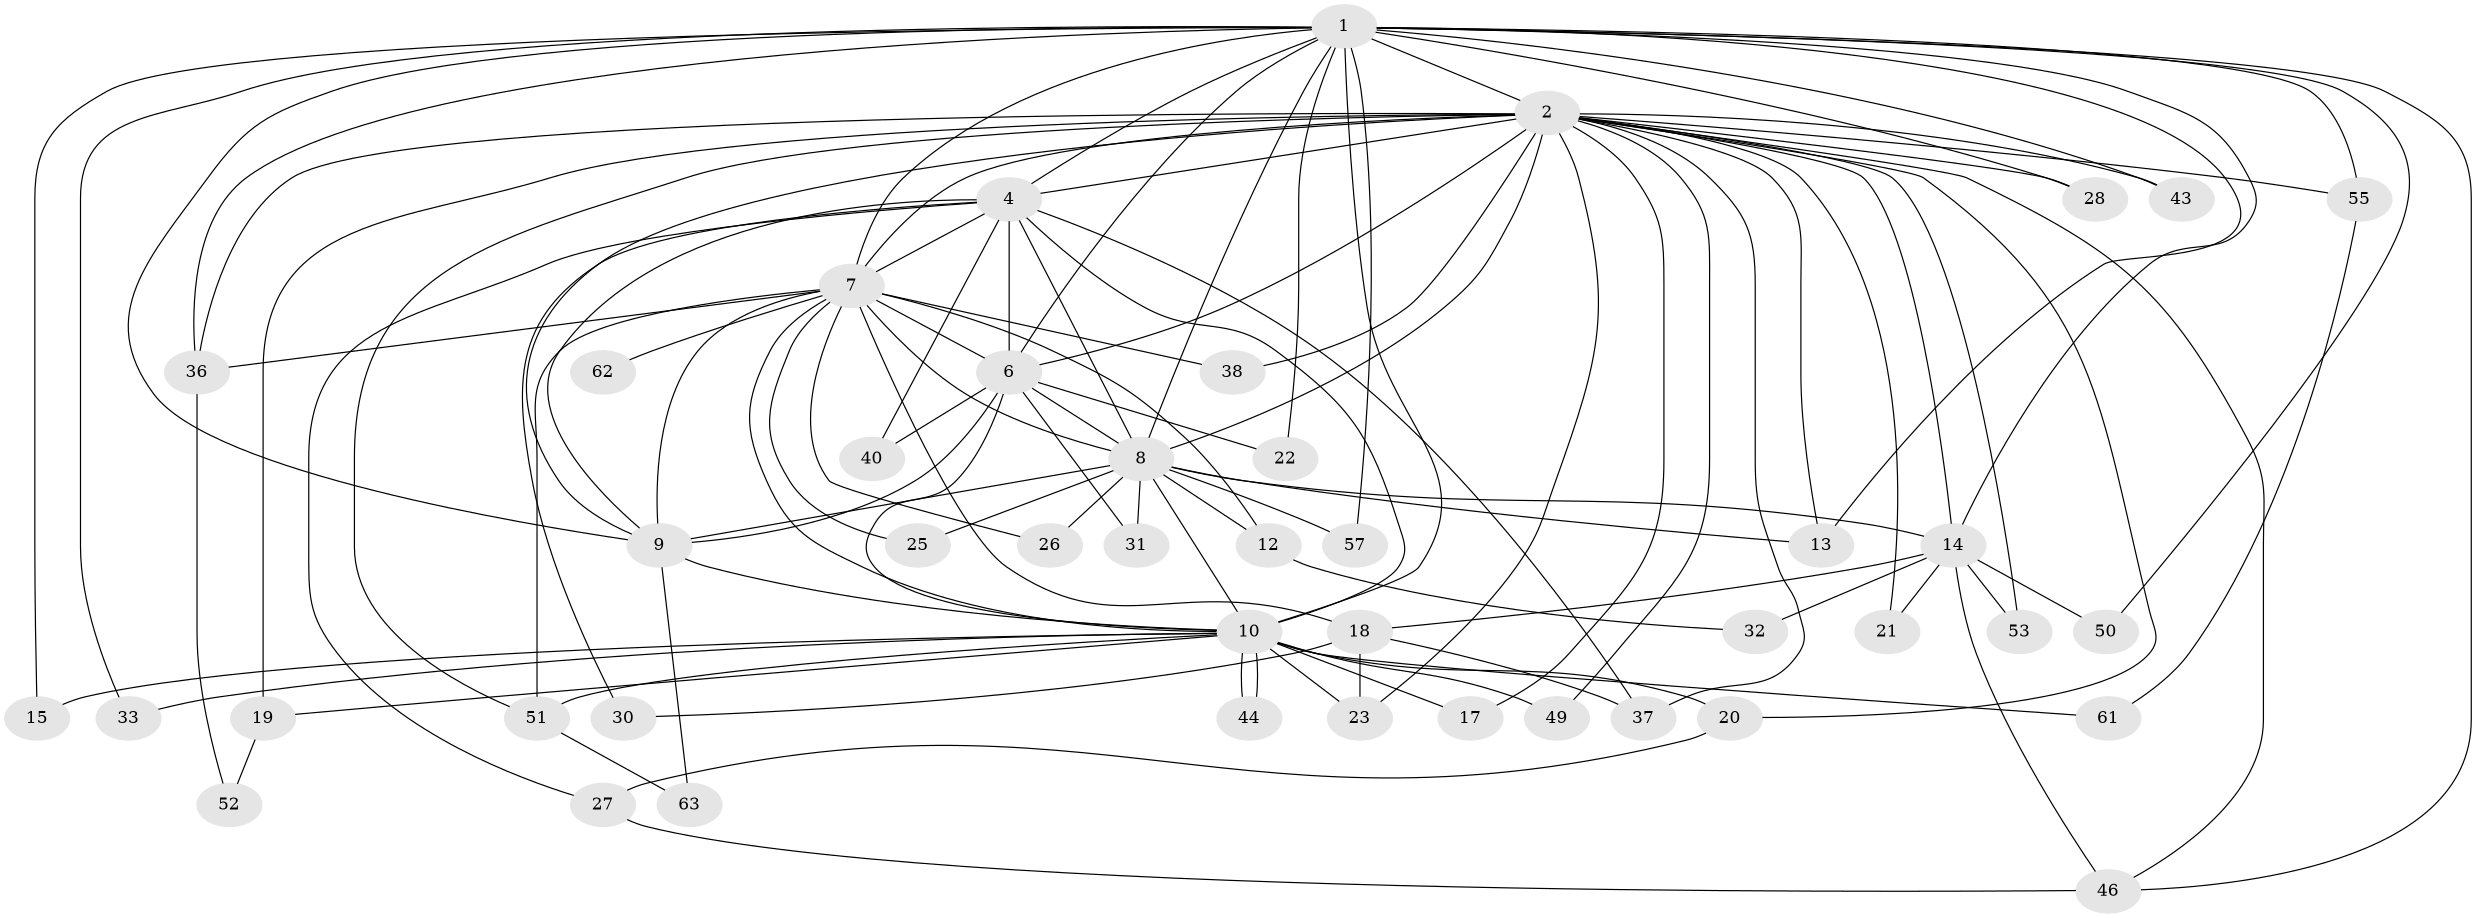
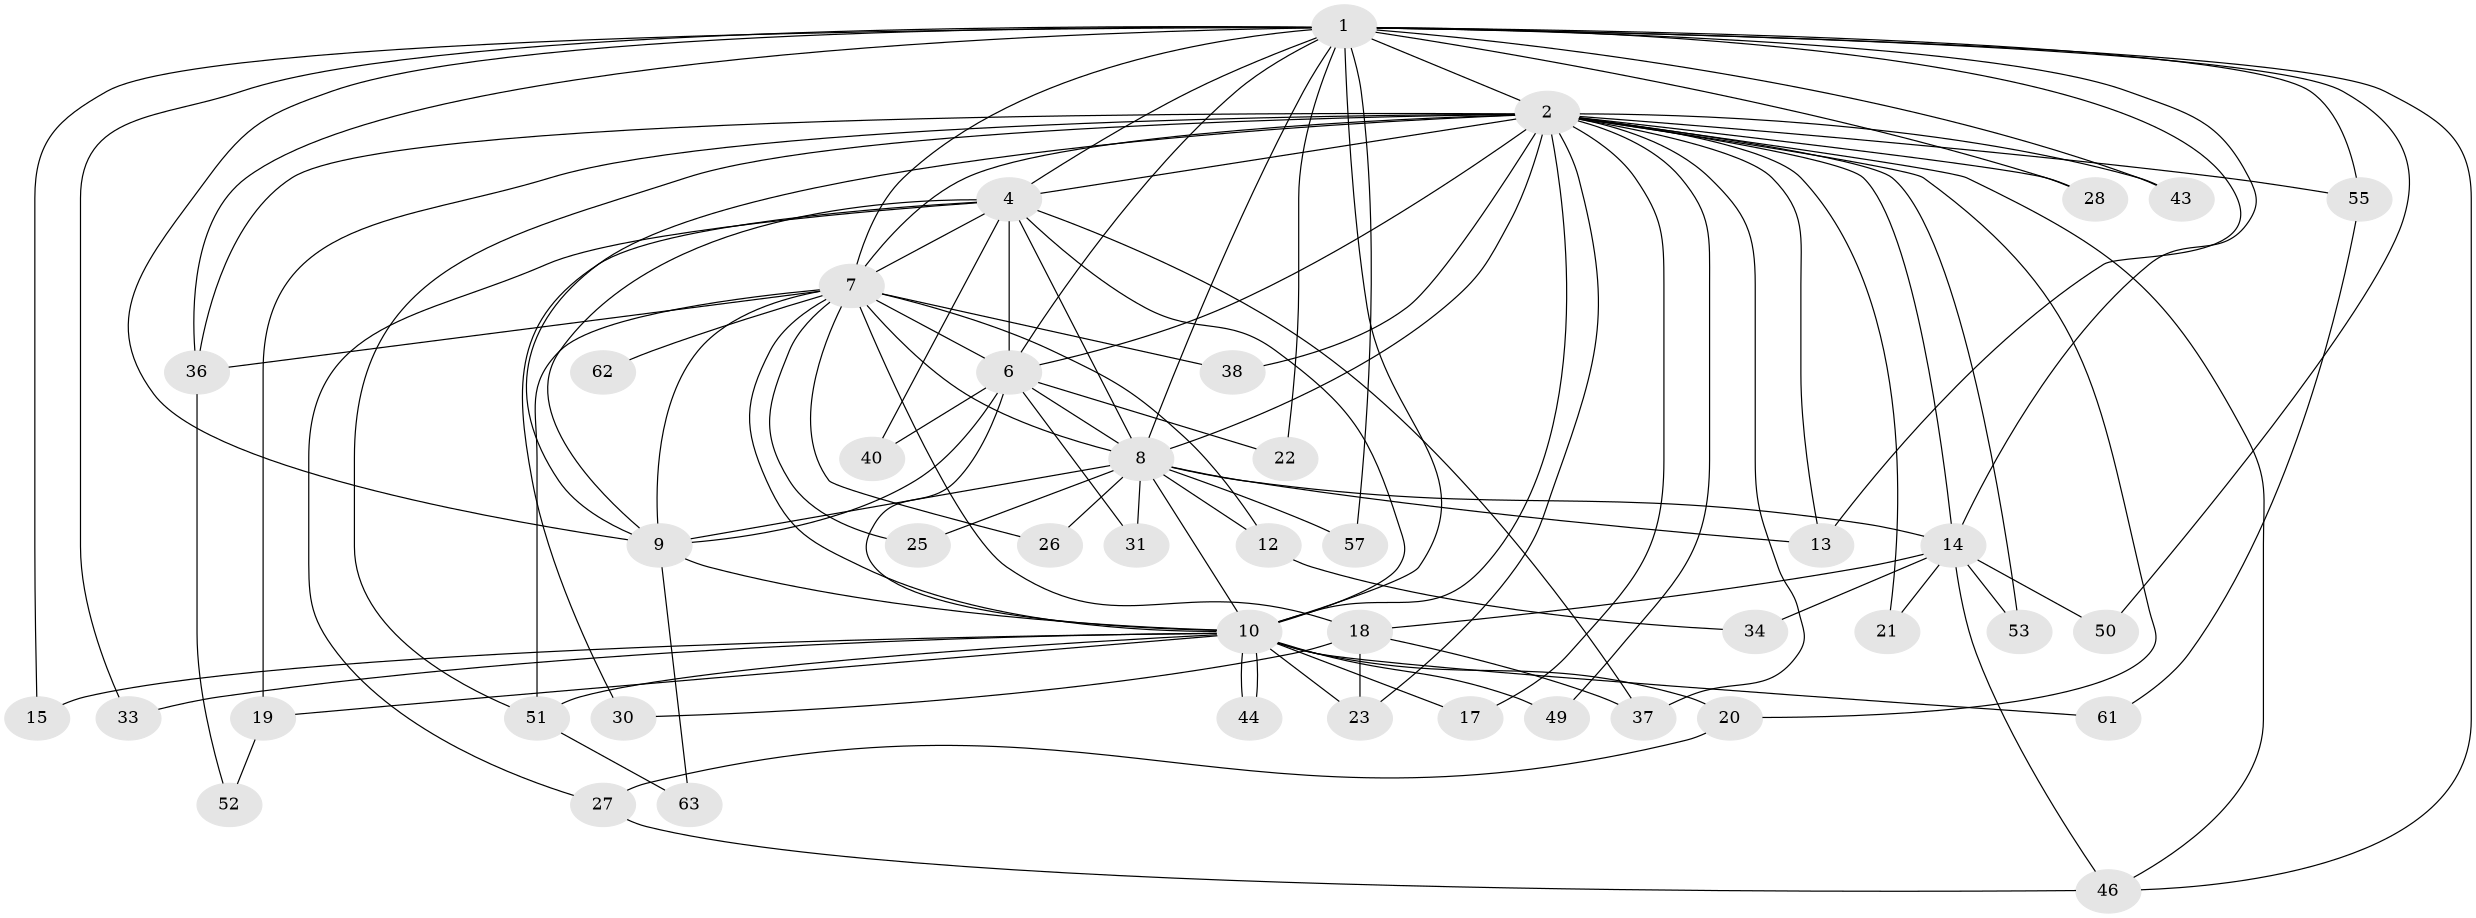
none -> (1540, 466)
(1755, 632) -> (1755, 632)
